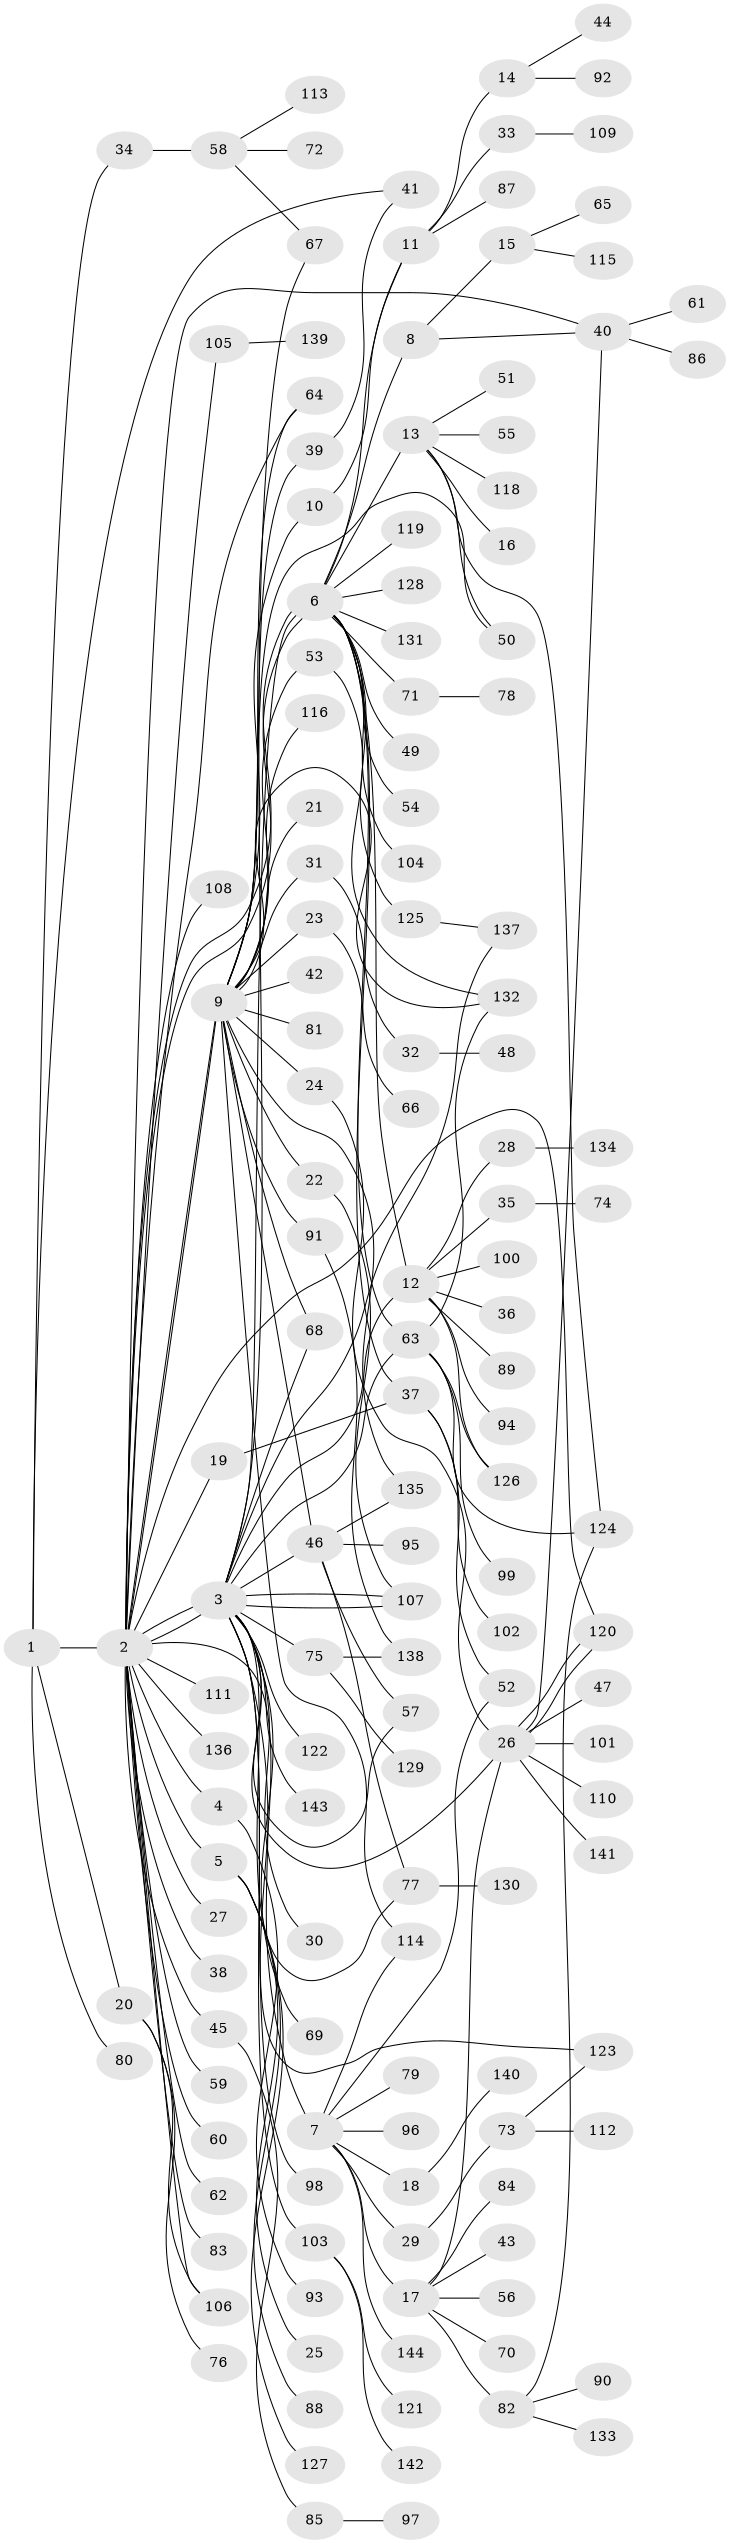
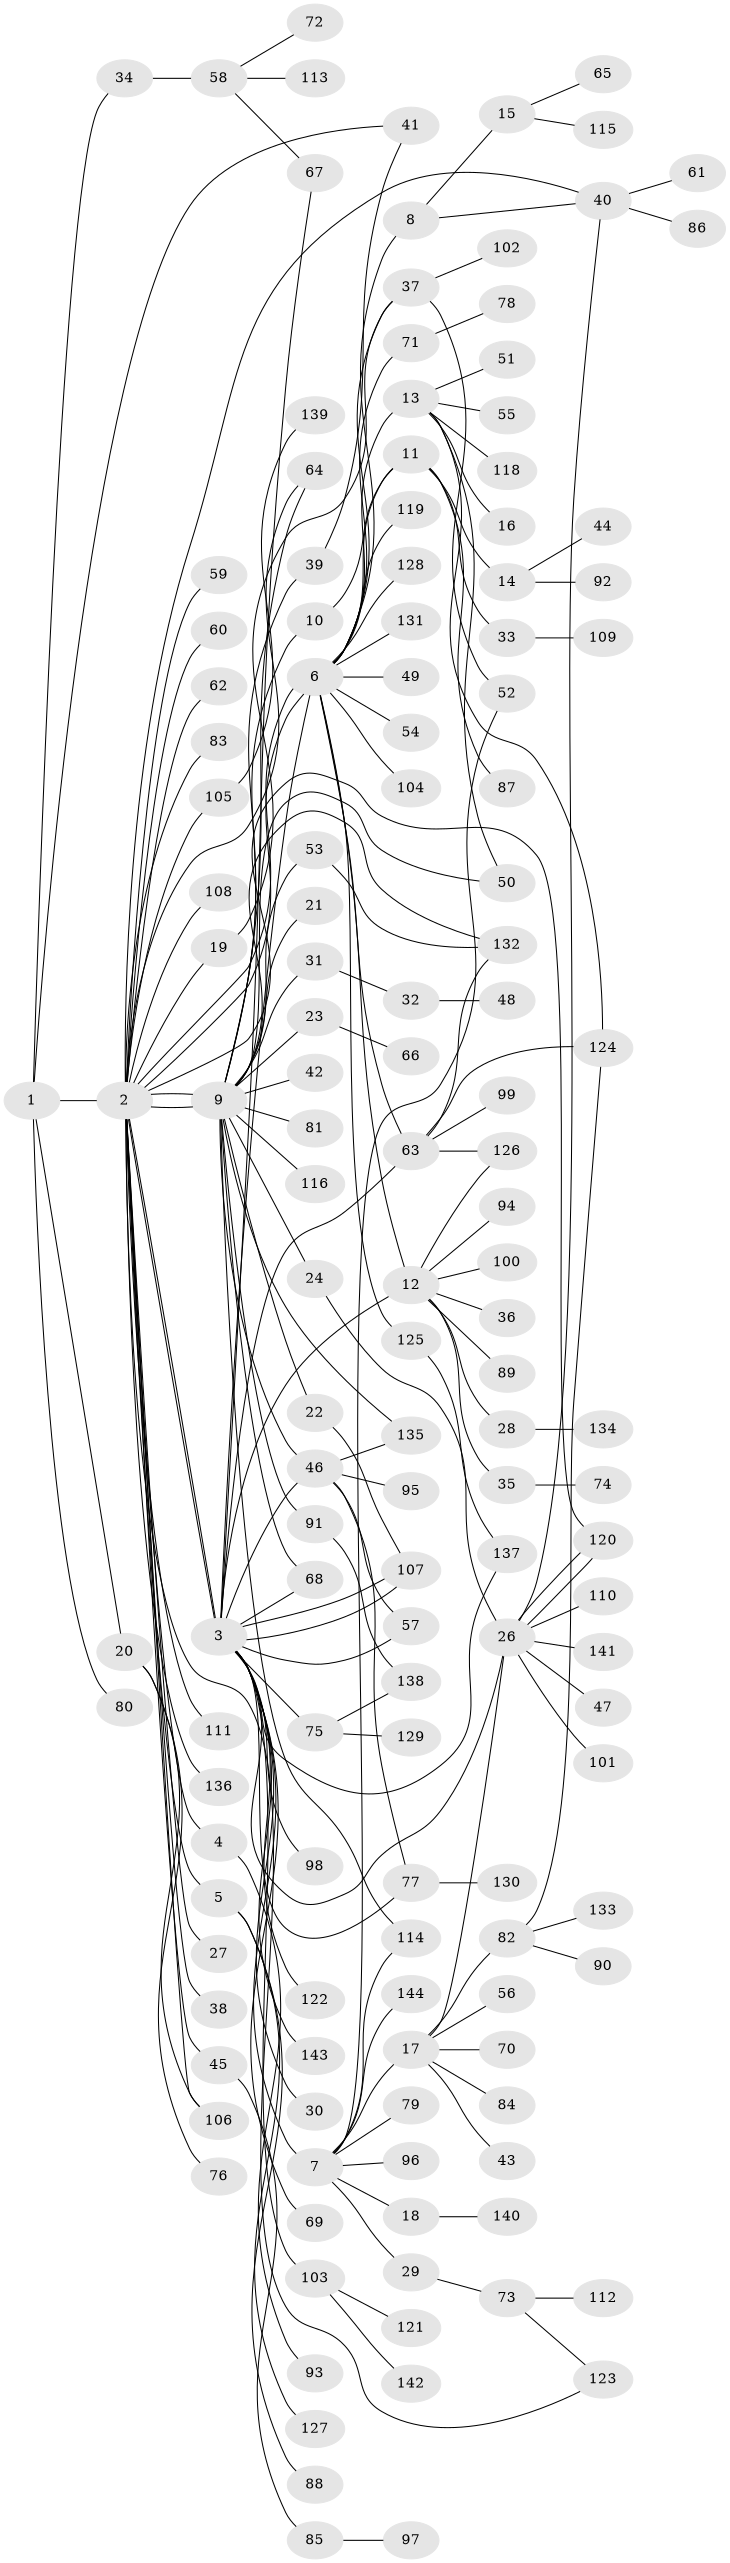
(315, 2354) -> none
